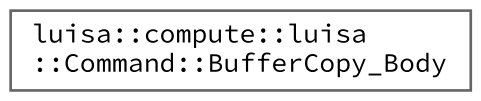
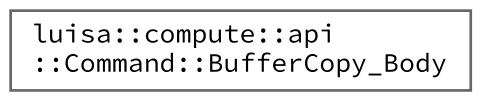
(241, 51) -> (241, 51)
